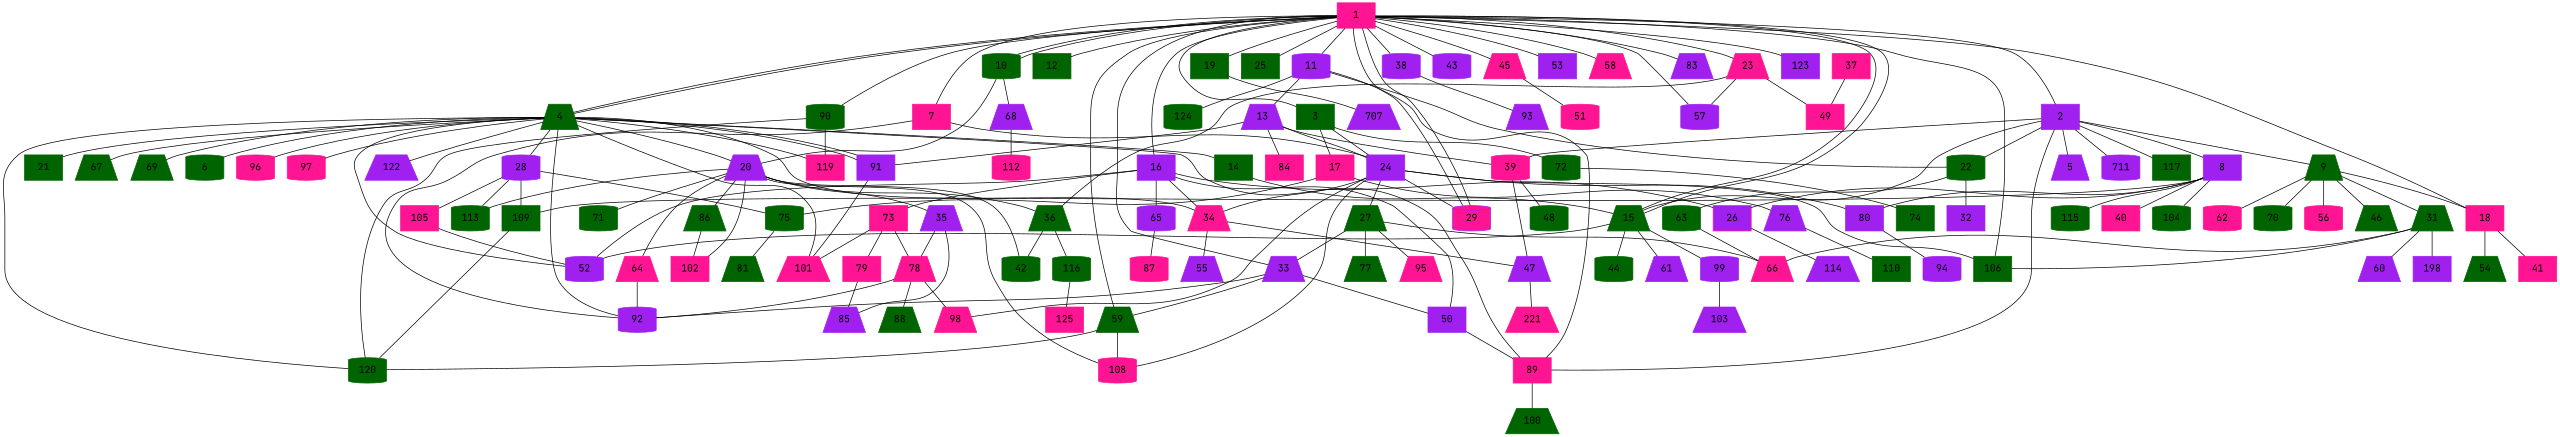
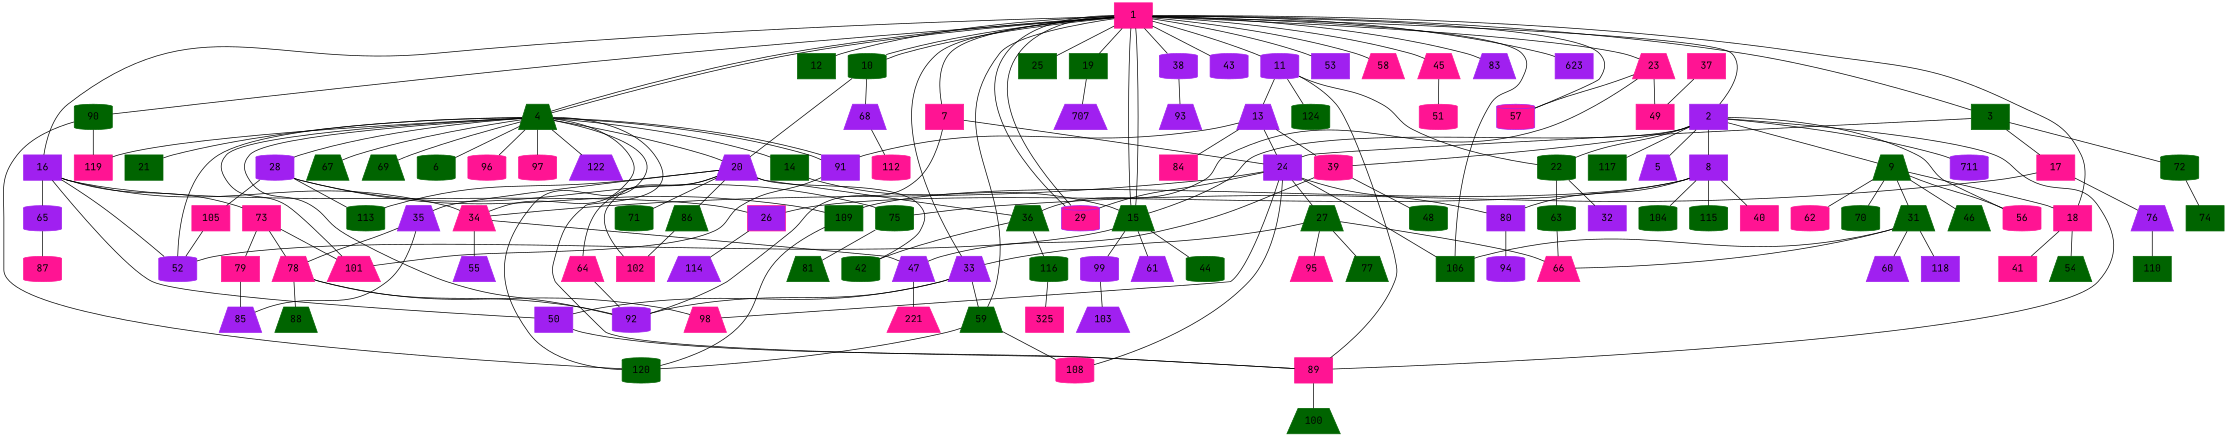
(1800, 66) -> (1574, 66)
(1700, 117) -> (1516, 117)
none -> (1909, 151)
(973, 210) -> none
(2432, 269) -> (1940, 269)
(1065, 320) -> (1045, 320)
